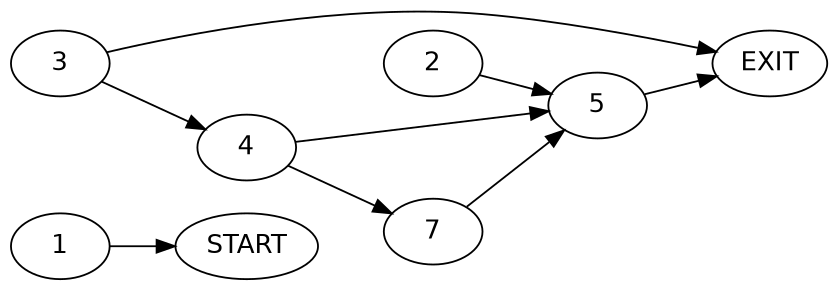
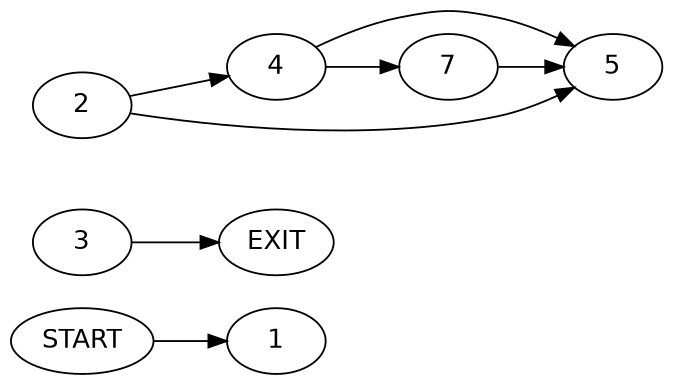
(672, 87) -> none
(145, 102) -> (170, 88)
(133, 246) -> (181, 341)
